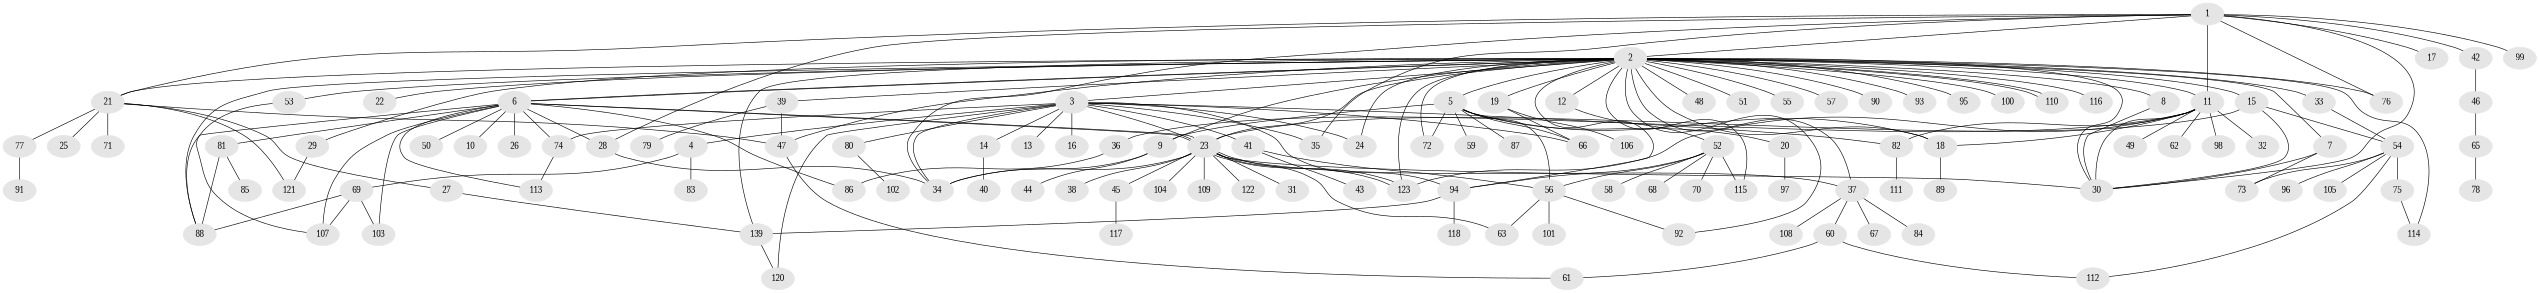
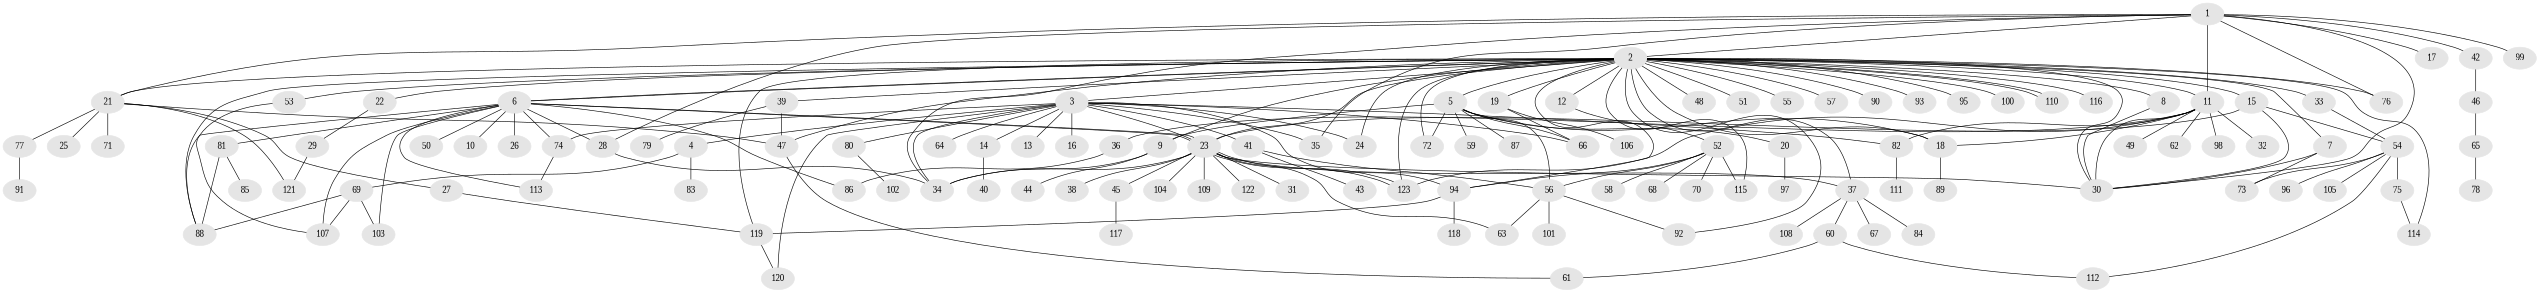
(966, 64) -> (348, 123)
none -> (940, 146)
(756, 235) -> (756, 235)
